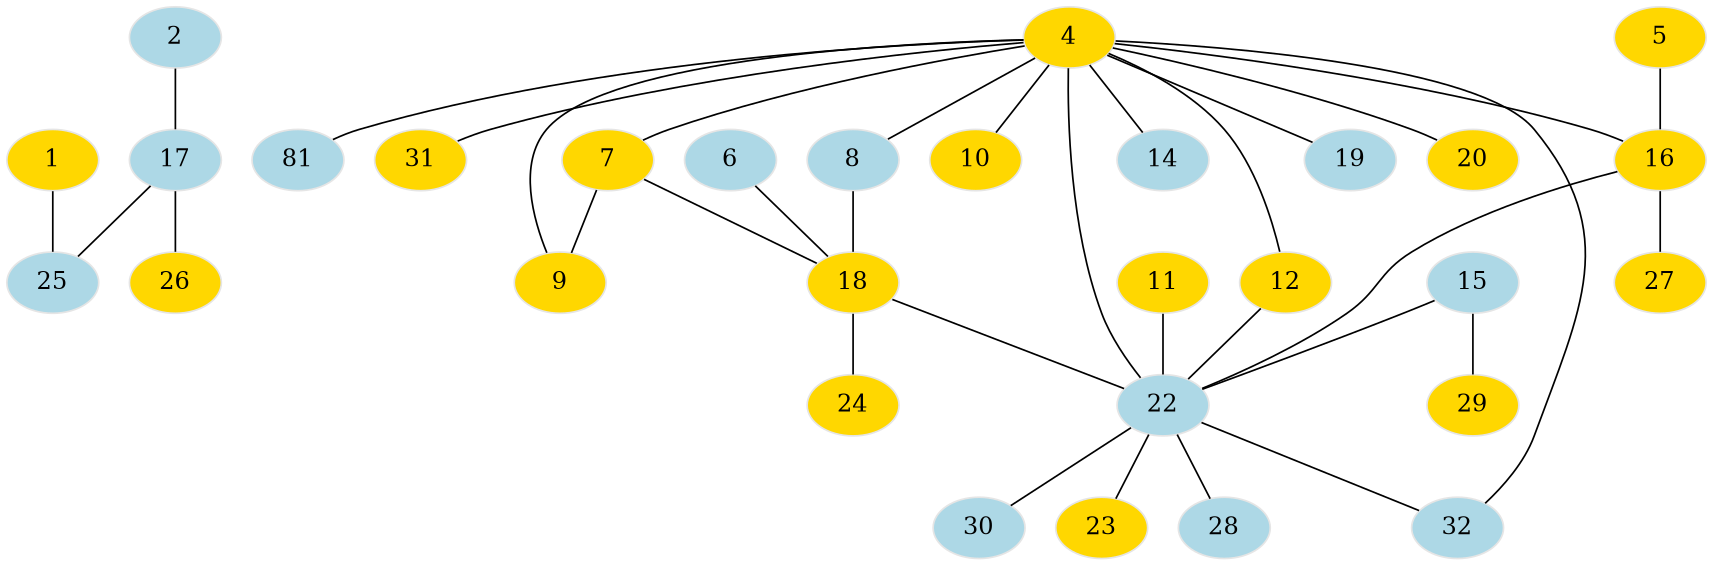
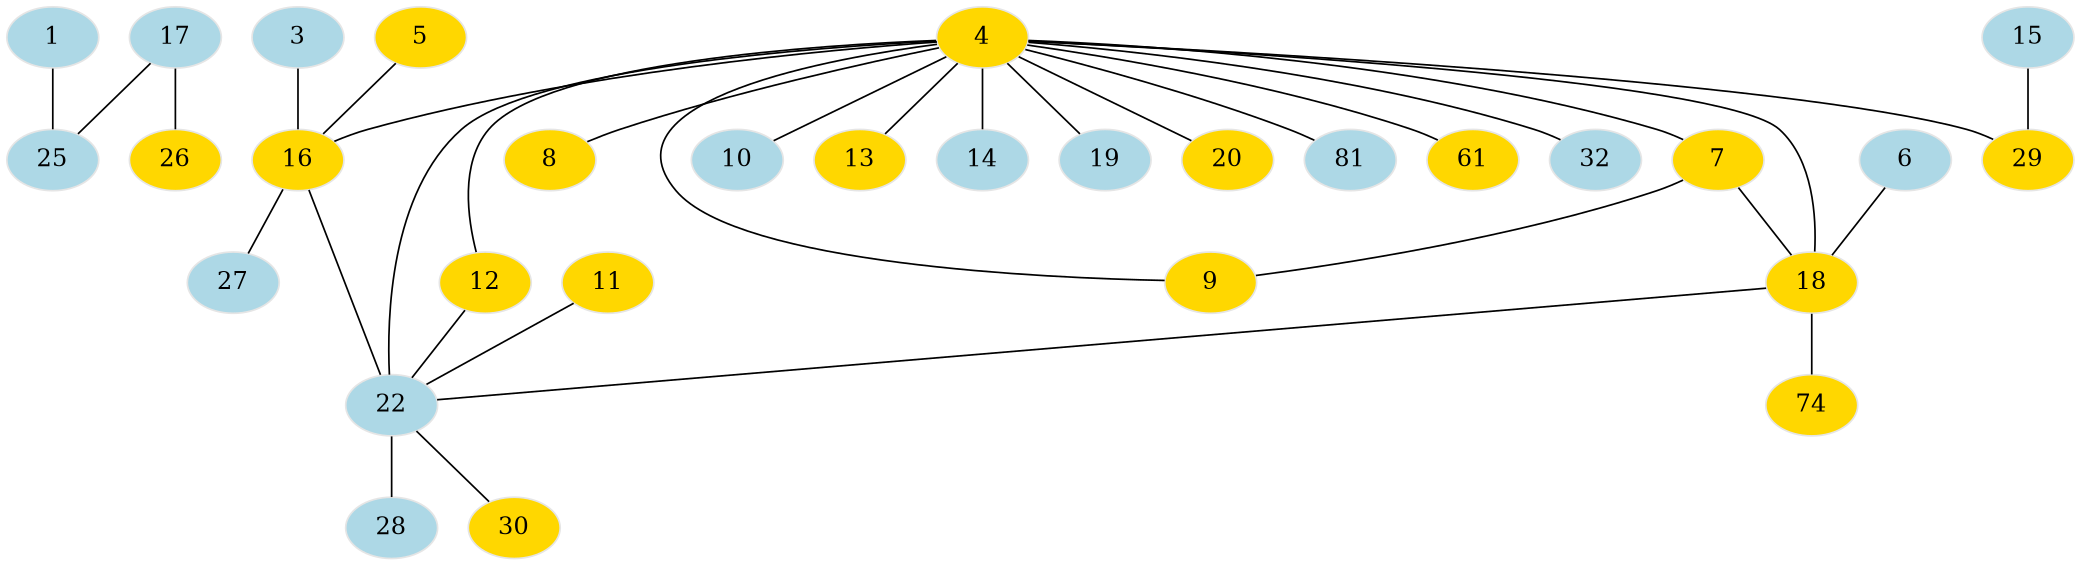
(175, 37) -> none
none -> (298, 37)
none -> (1658, 84)
(53, 160) -> (53, 37)
(421, 160) -> (1473, 160)
(853, 160) -> (550, 160)
none -> (860, 160)
(976, 160) -> (737, 160)
(853, 222) -> (1671, 97)
(1660, 283) -> (233, 283)
(1319, 346) -> none
(853, 405) -> (1812, 405)
(1310, 467) -> none
(979, 528) -> (514, 528)
(1102, 528) -> none
